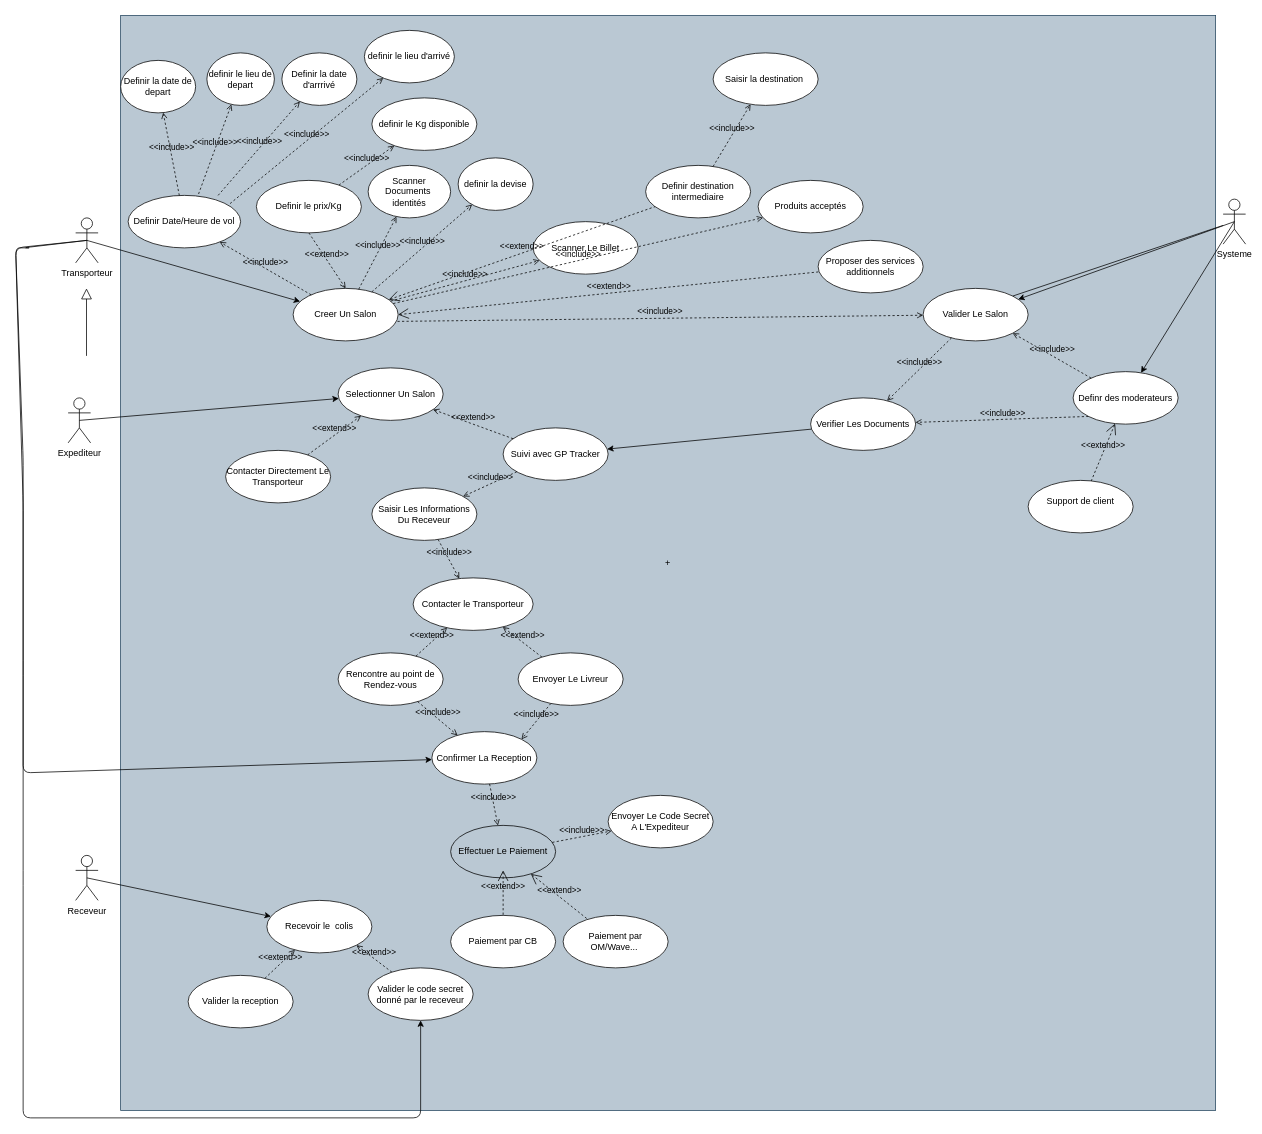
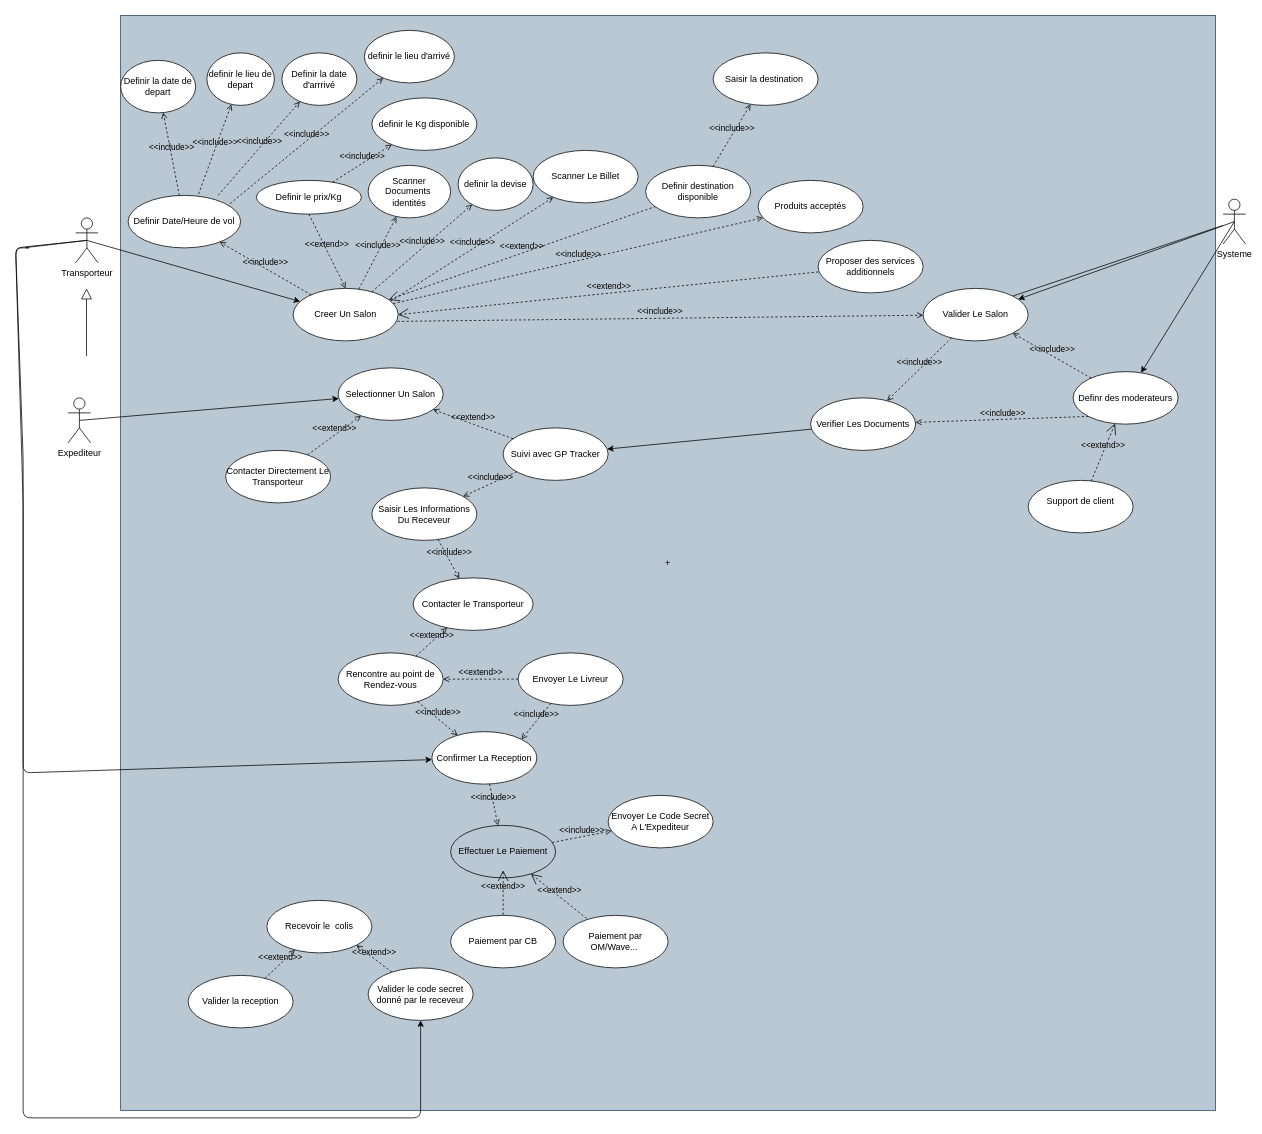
(698, 192) -> (698, 192)
(309, 207) -> (309, 197)
(585, 248) -> (585, 177)
(523, 643) -> (482, 679)
(87, 878) -> none
(177, 897) -> none
